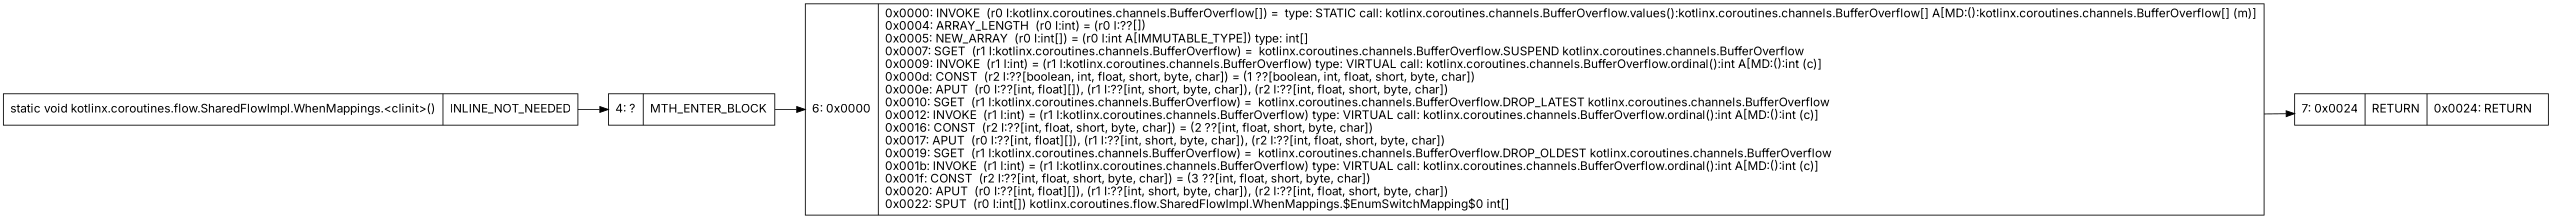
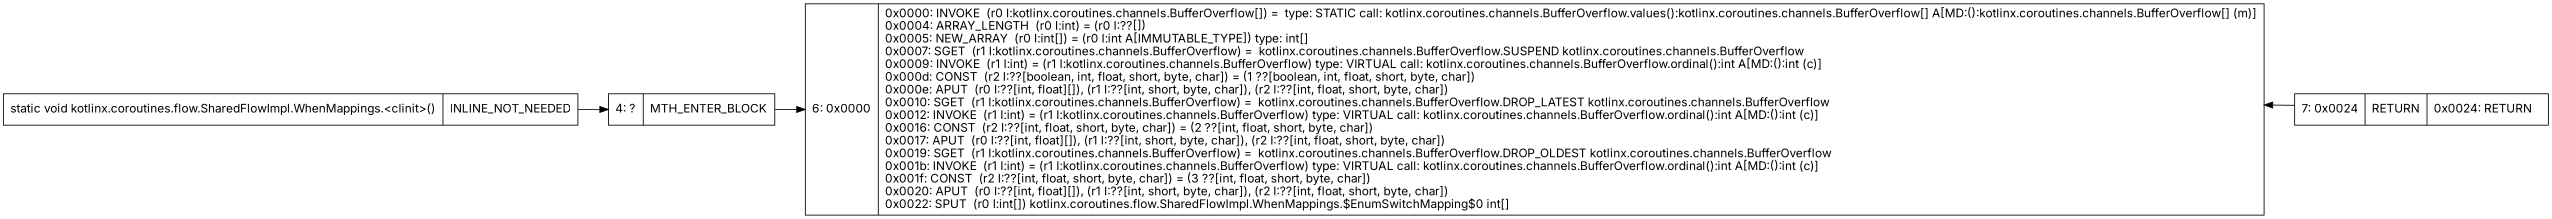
(2275, 114) -> (2284, 105)
